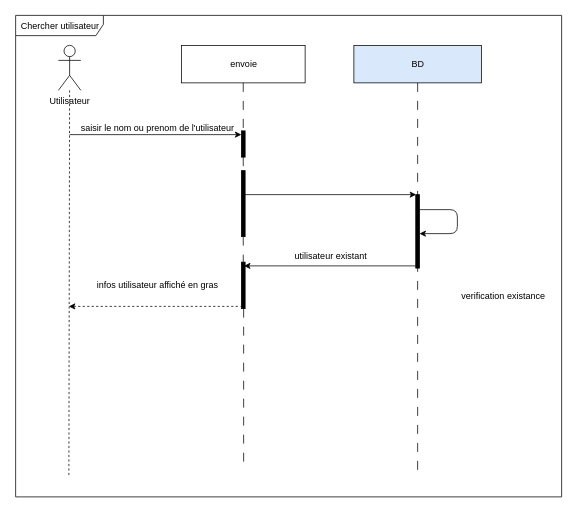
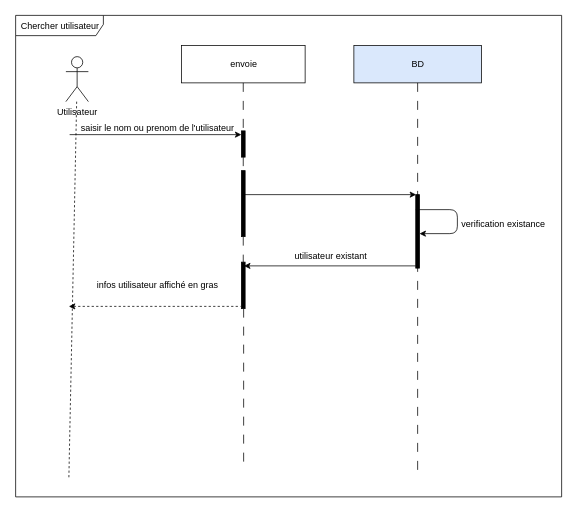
(69, 68) -> (77, 79)
(503, 296) -> (503, 225)
